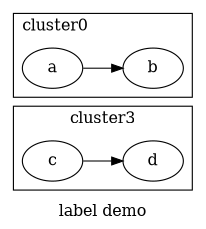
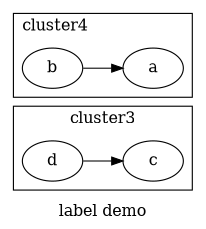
(55, 26) -> (55, 26)
(97, 68) -> (97, 68)
(97, 161) -> (97, 161)
